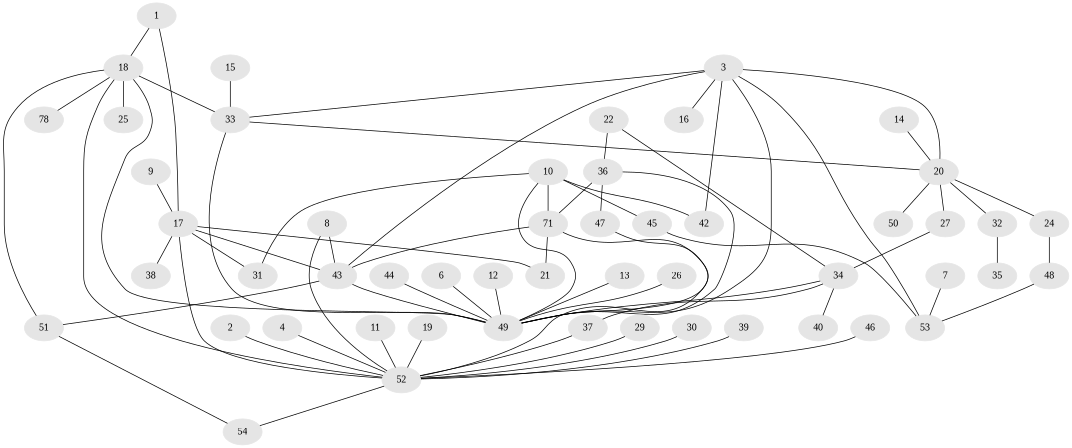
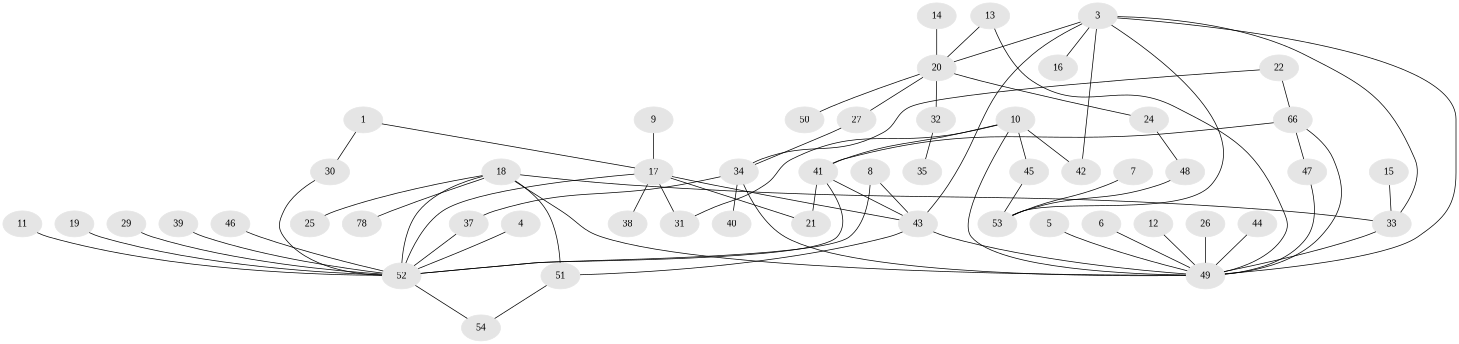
(140, 42) -> (347, 146)
(585, 146) -> (963, 42)
(603, 172) -> (1293, 120)
(548, 224) -> (818, 172)
none -> (1049, 224)
(230, 328) -> none
